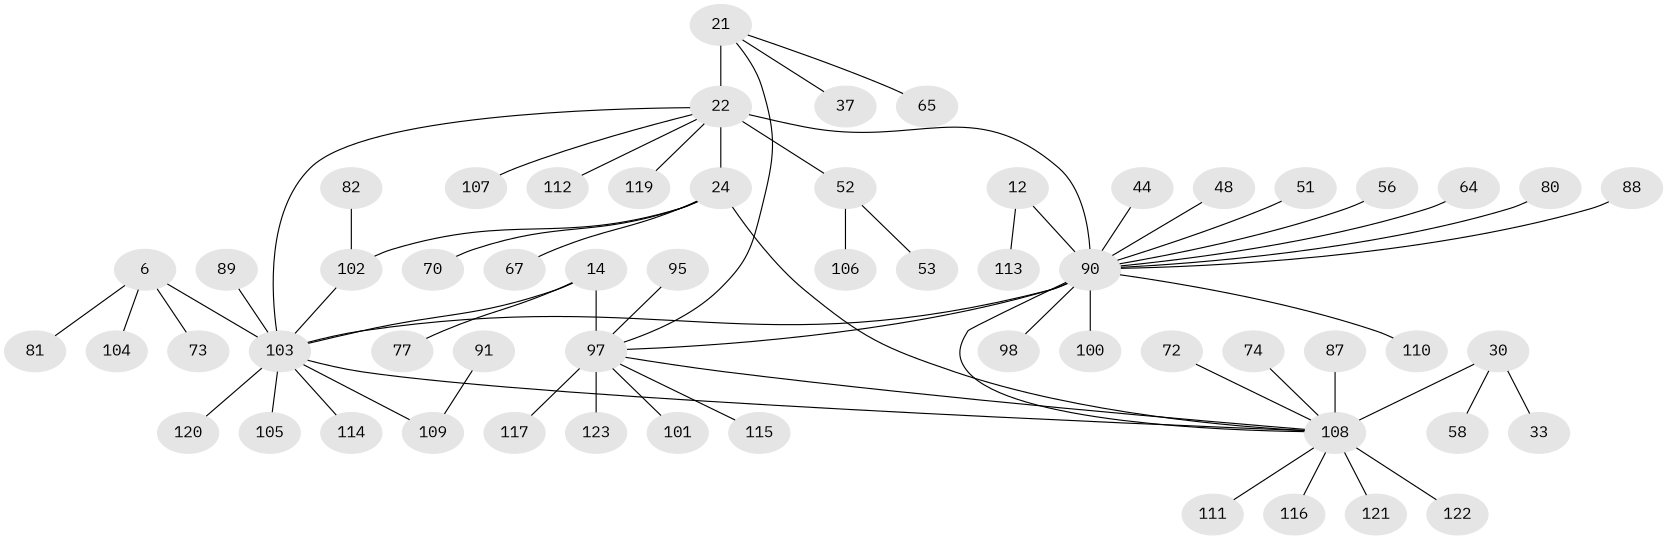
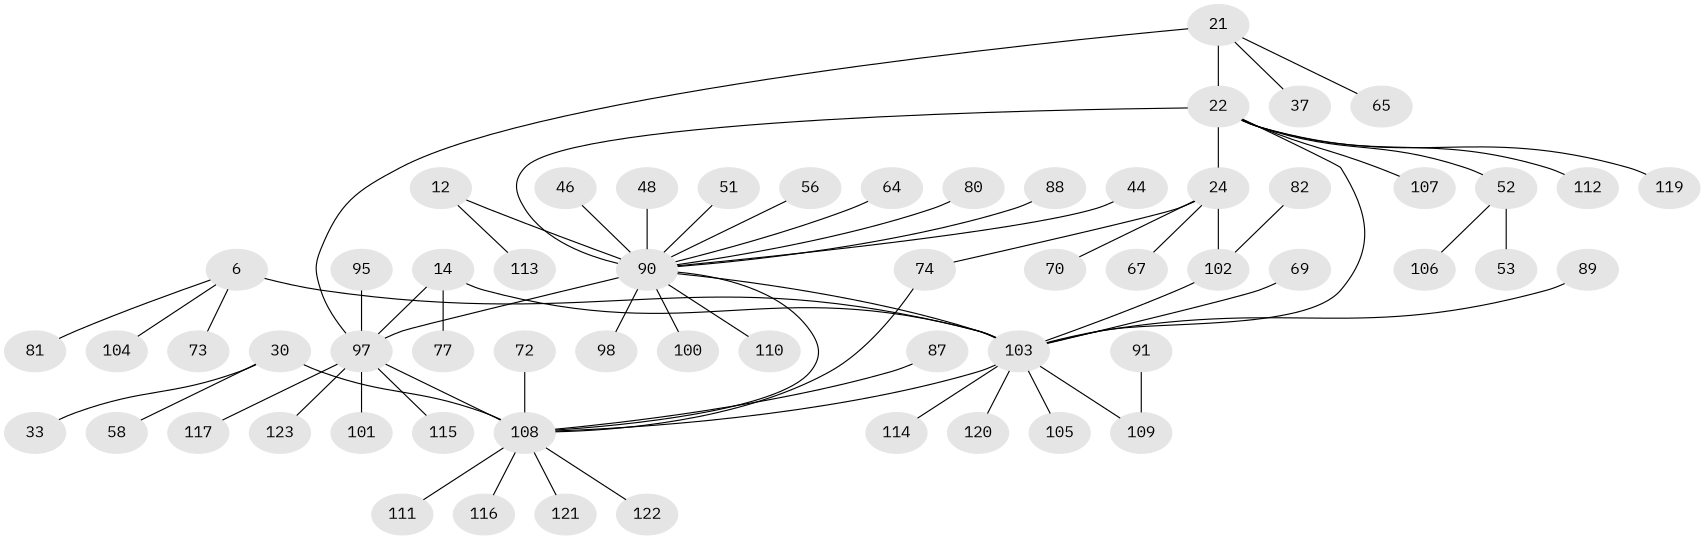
none -> (566, 188)
none -> (1300, 270)
(959, 373) -> (1075, 234)
